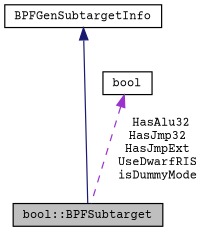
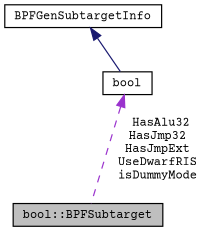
(86, 122) -> (109, 55)
